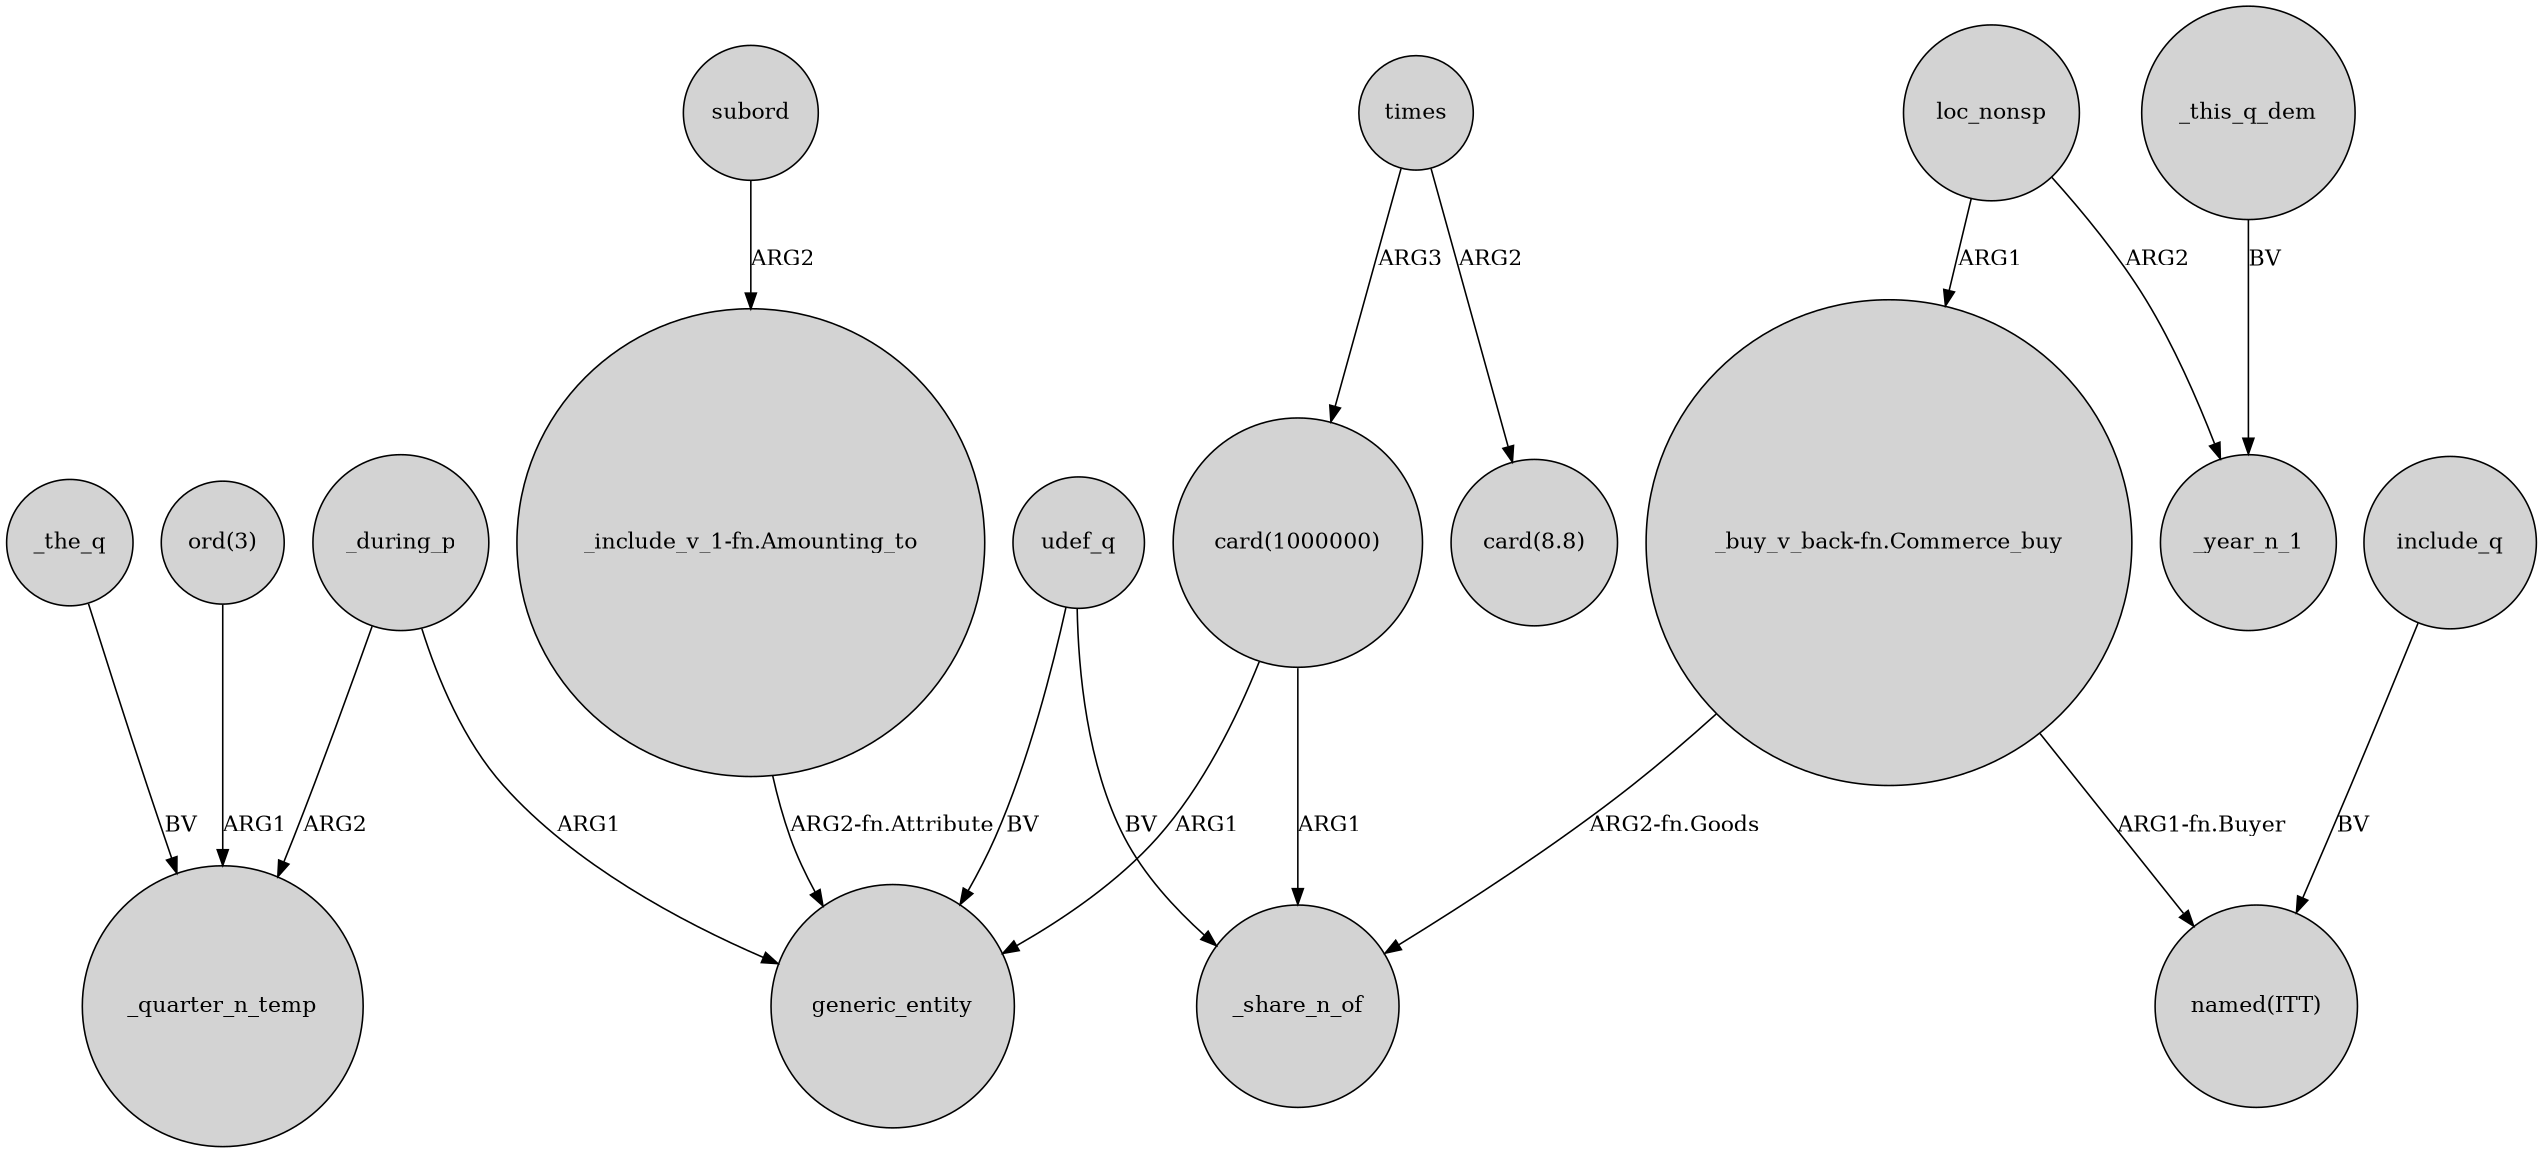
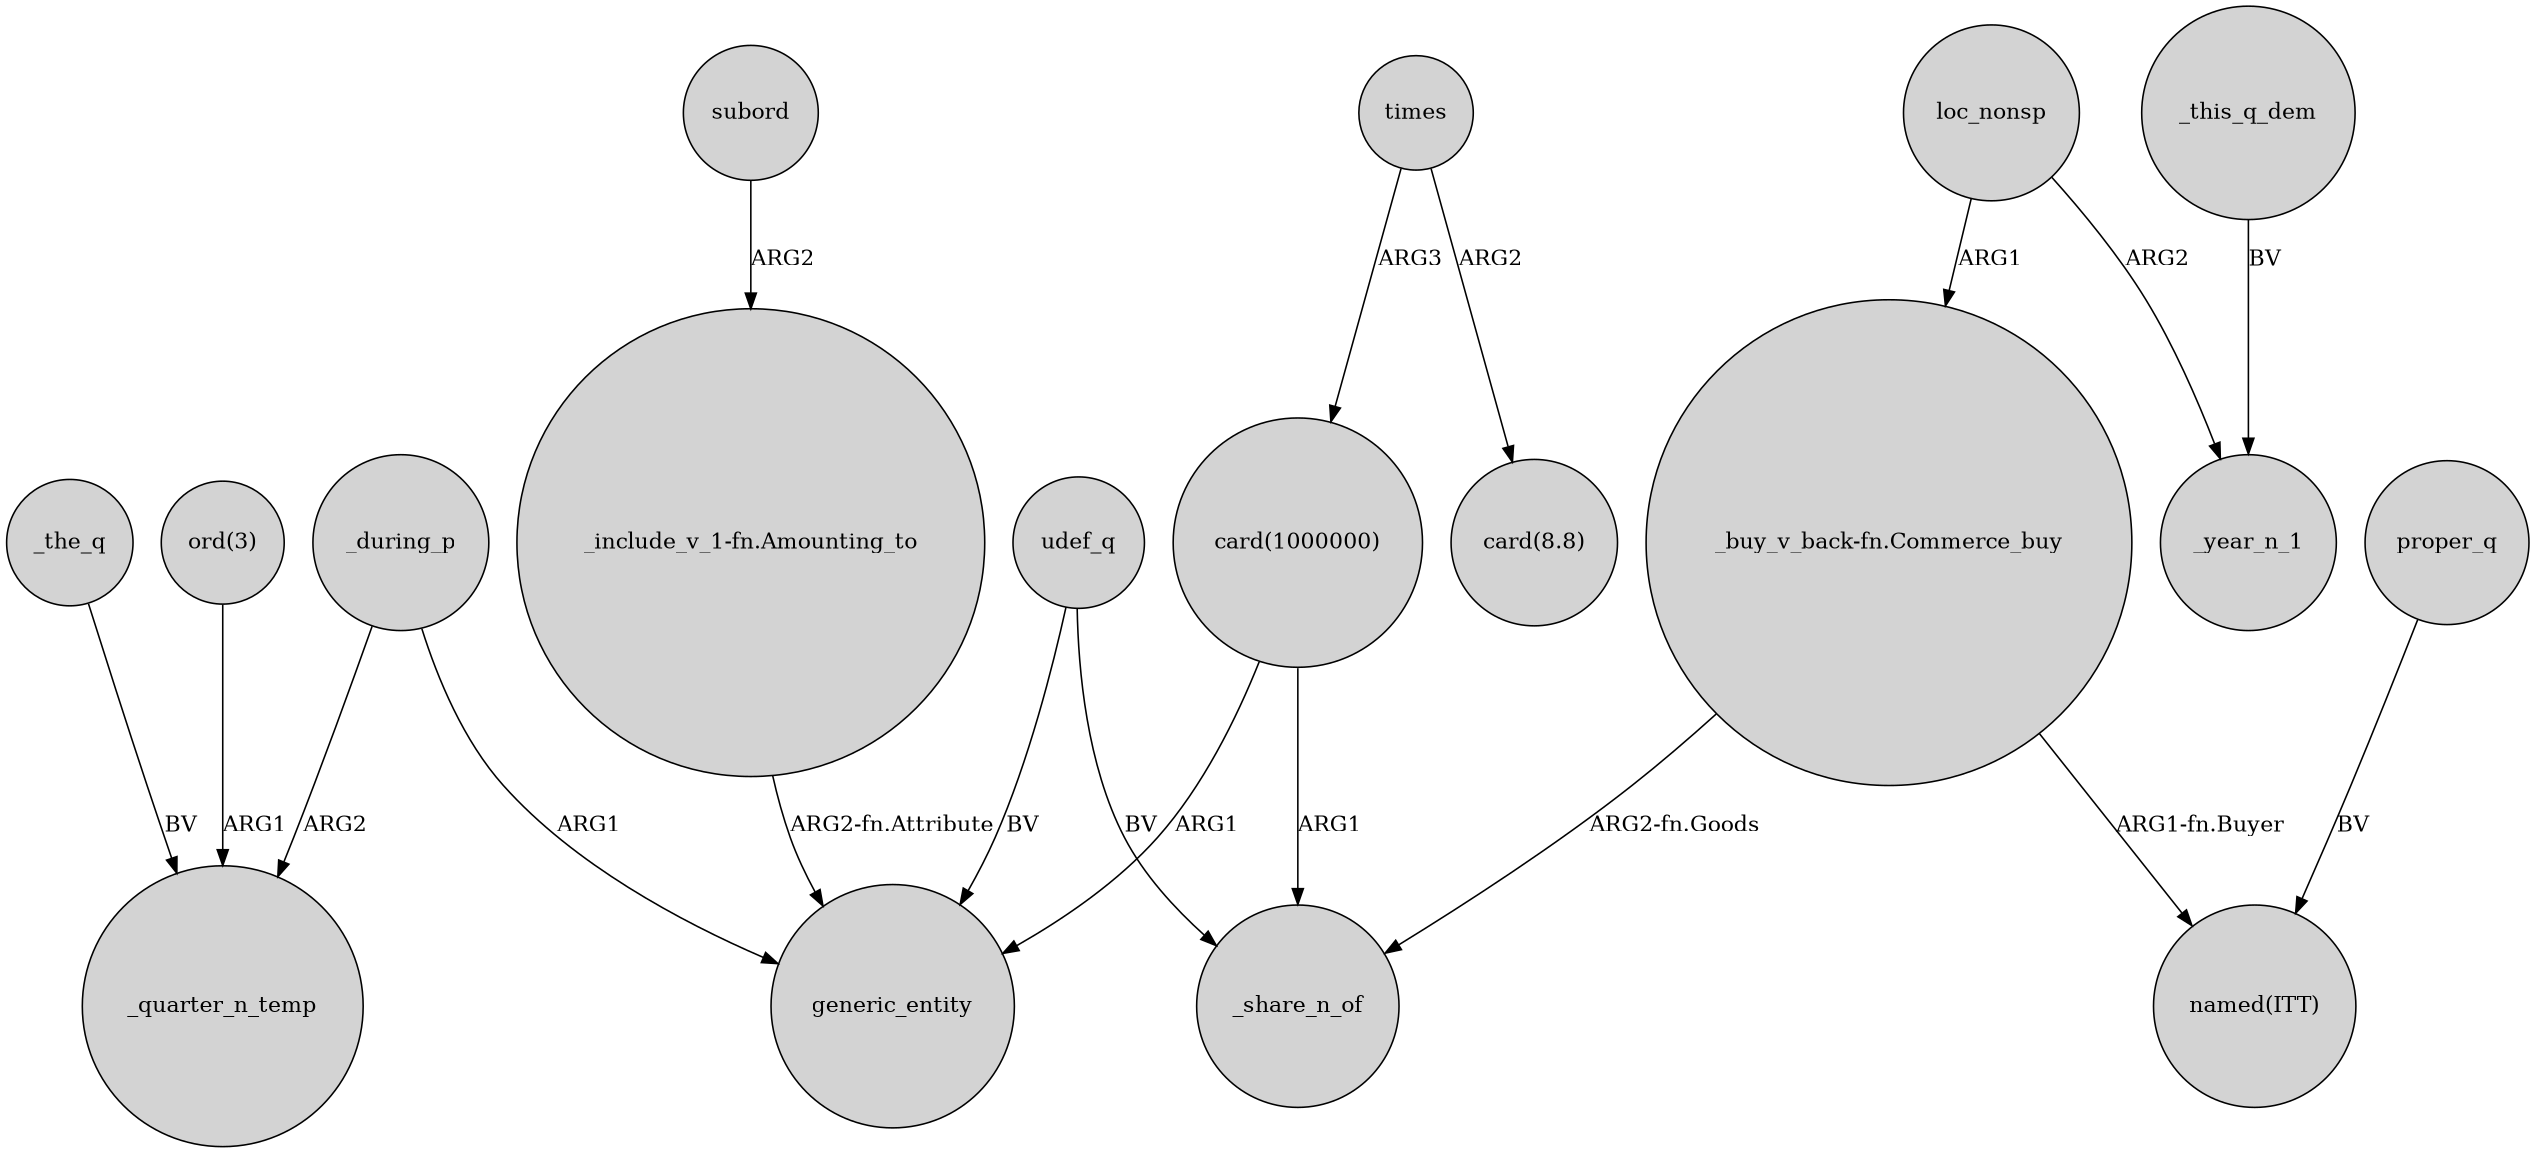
(2450, 543) -> (2447, 543)
